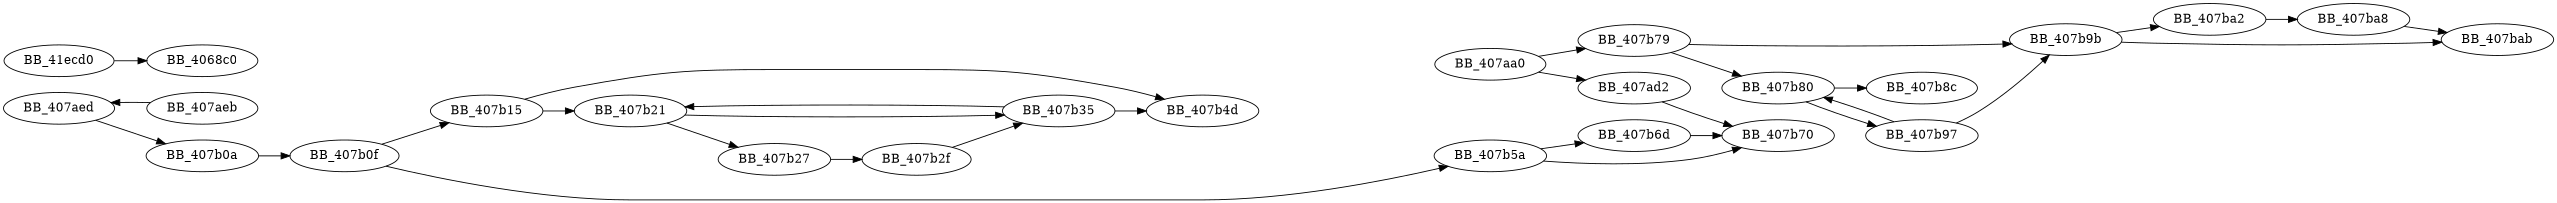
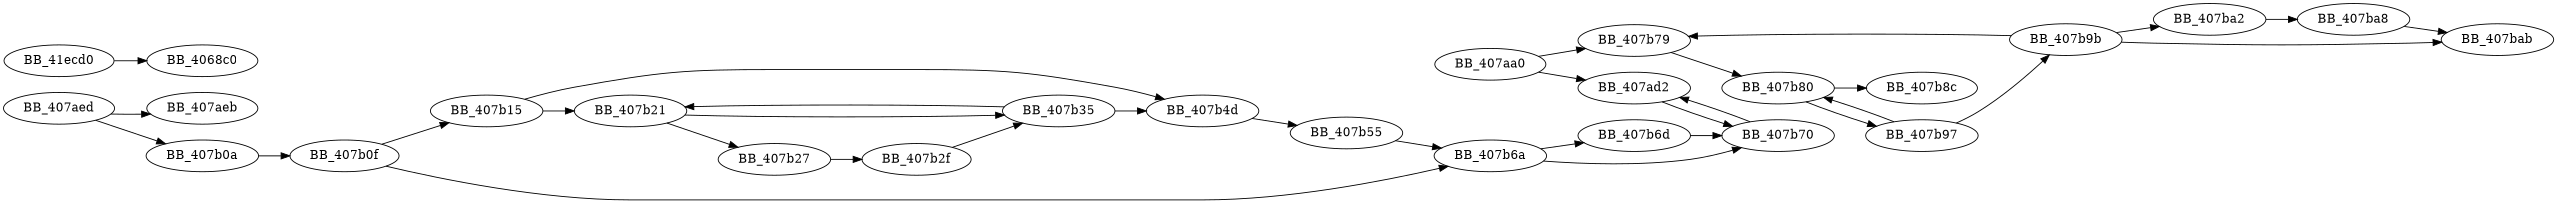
(1846, 46) -> (1854, 34)
(135, 102) -> (126, 114)
none -> (1719, 110)
none -> (1346, 133)
(1490, 156) -> (1490, 156)
